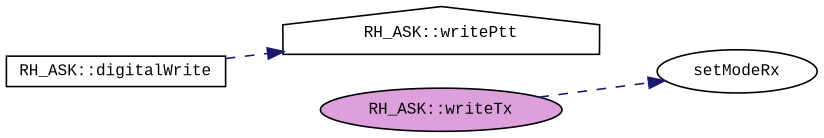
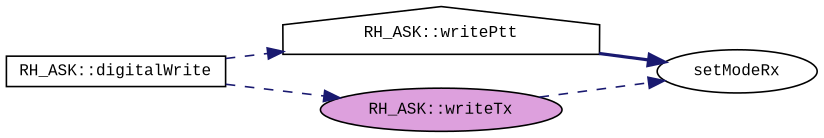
none -> (624, 57)
none -> (275, 90)
